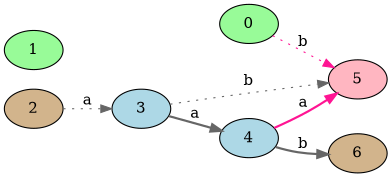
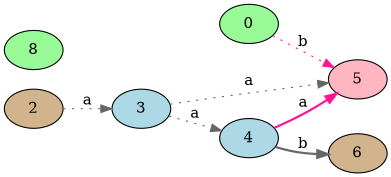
(34, 50) -> (34, 50)
(249, 81) -> (249, 81)
(190, 122) -> (190, 122)
